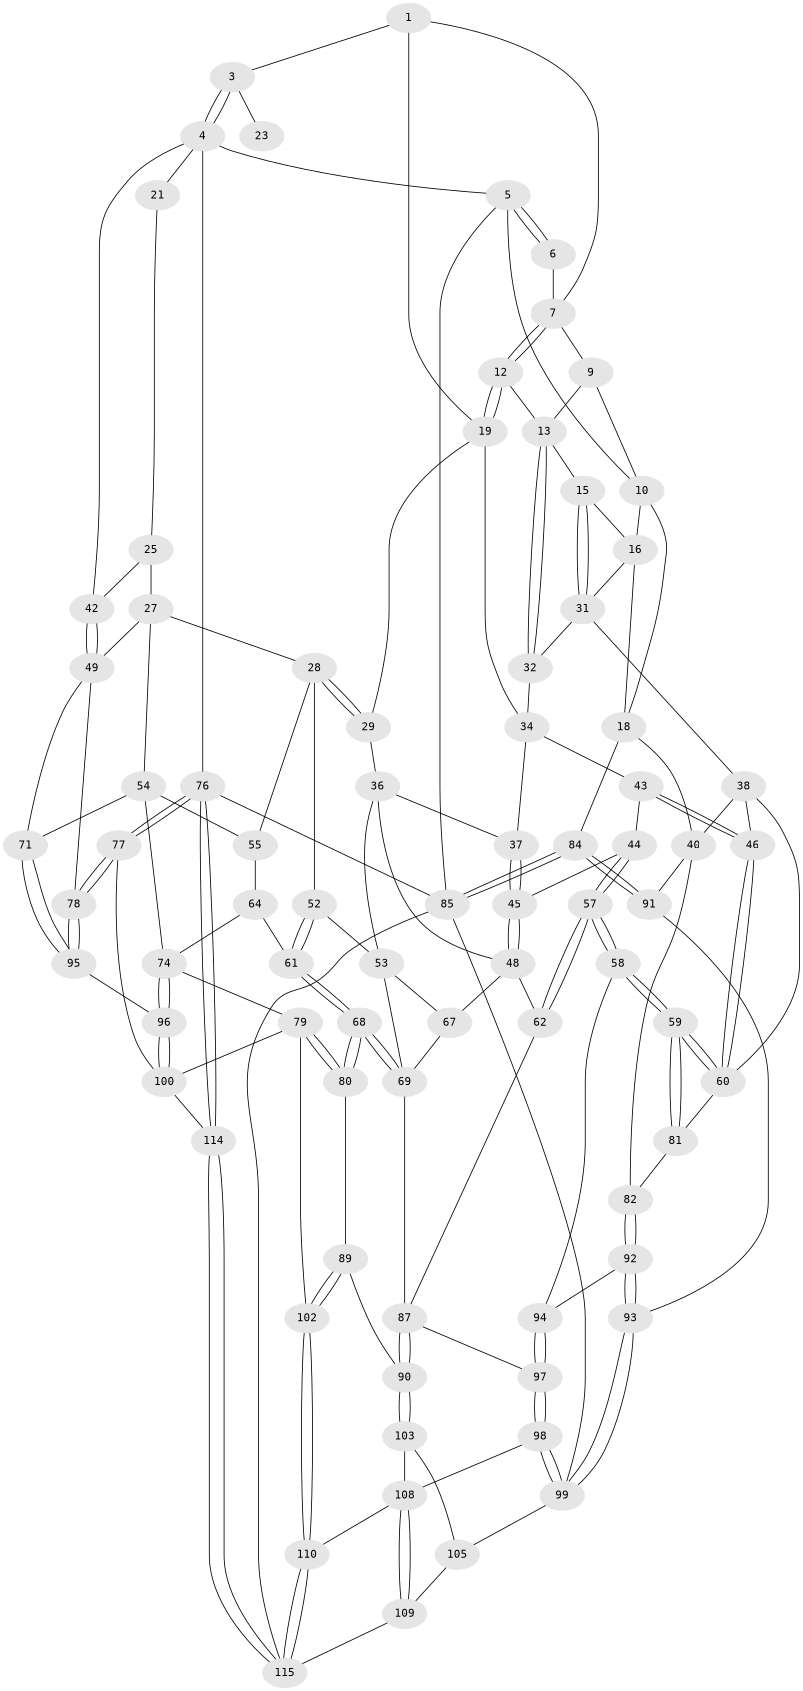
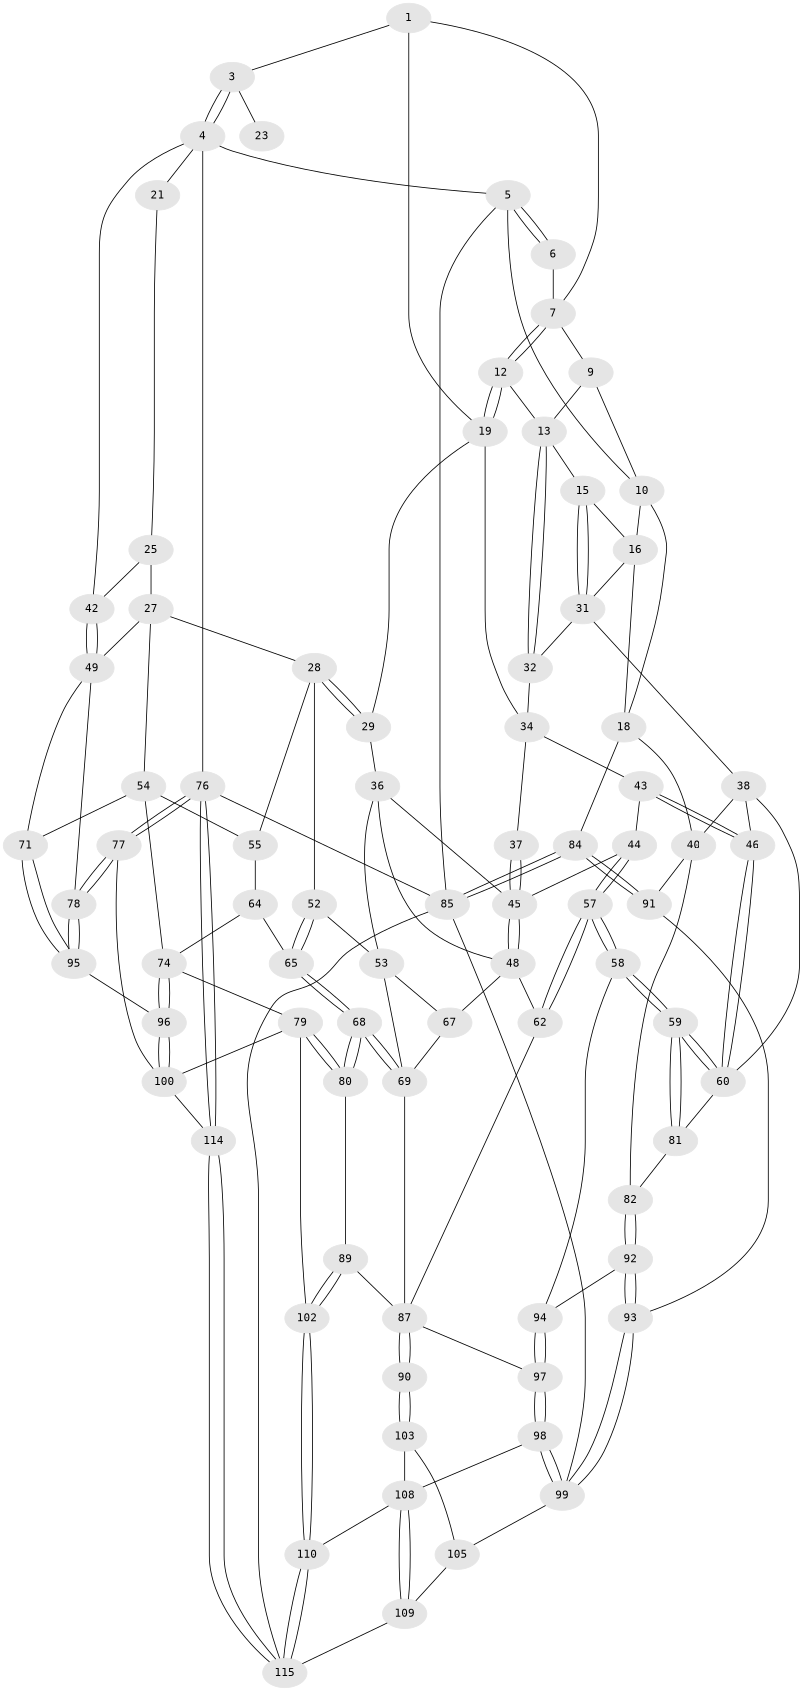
(447, 816) -> (449, 848)
(291, 964) -> (291, 964)
(369, 1321) -> (375, 1289)
